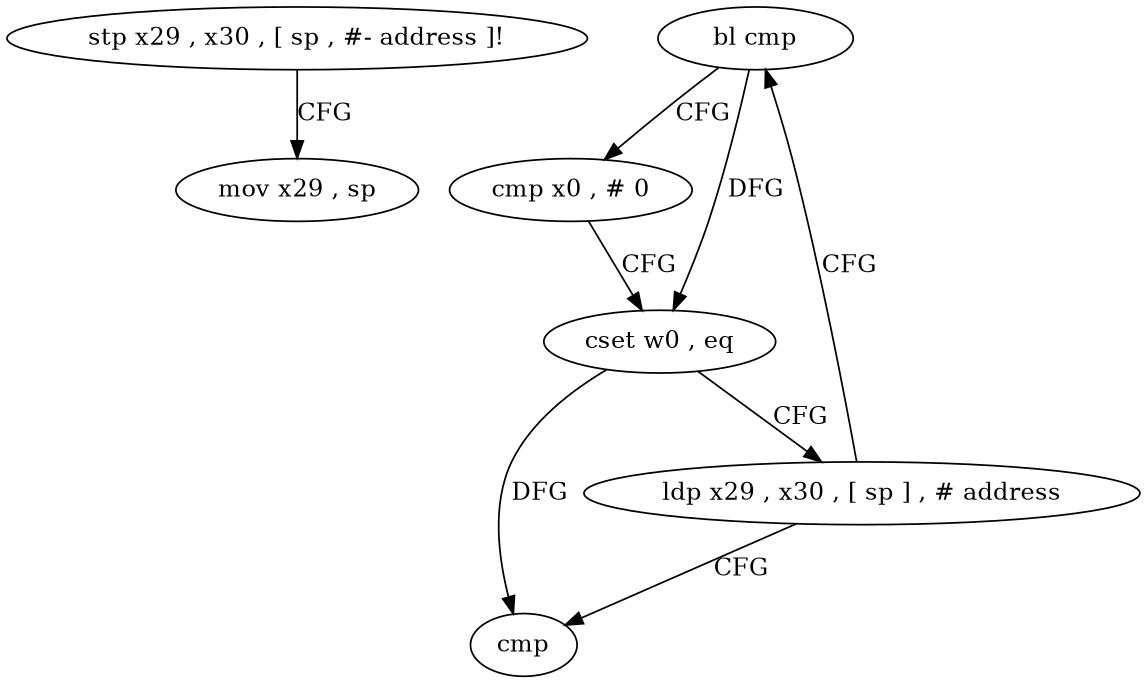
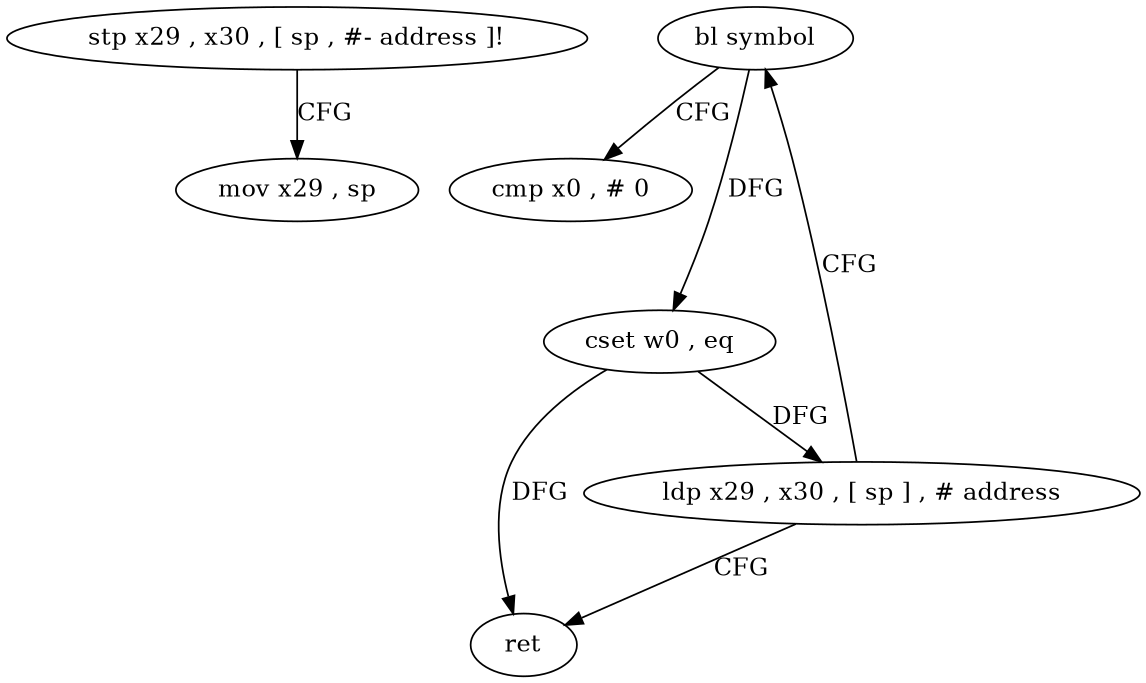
(756, 38) -> (756, 38)
(611, 258) -> none
(801, 417) -> (801, 417)
(524, 645) -> (524, 645)
